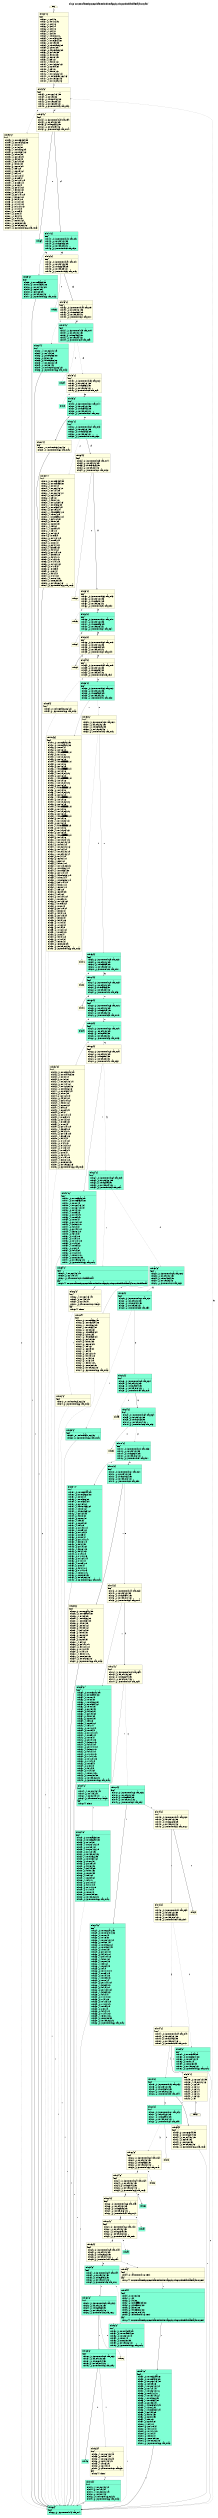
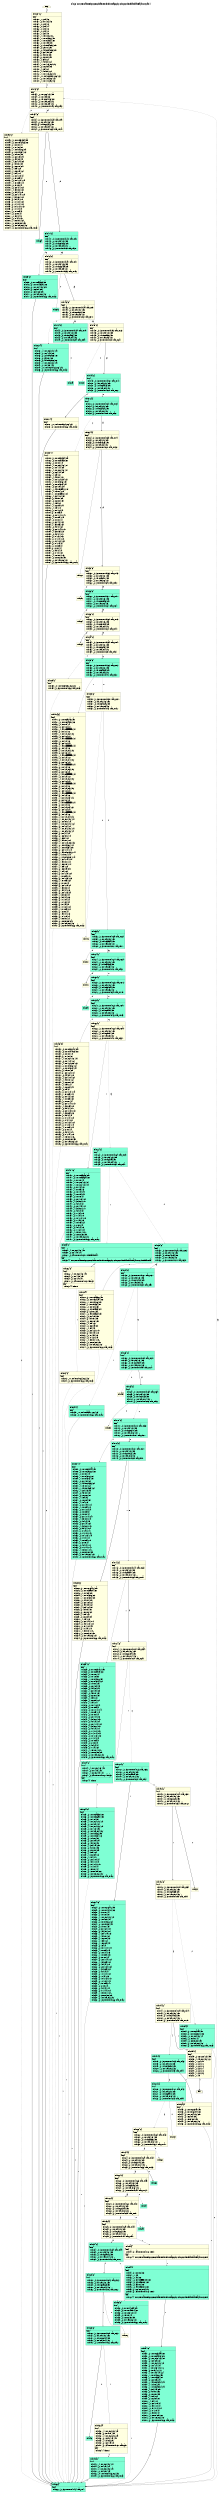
(80, 358) -> (92, 321)
(195, 2115) -> (199, 2092)
